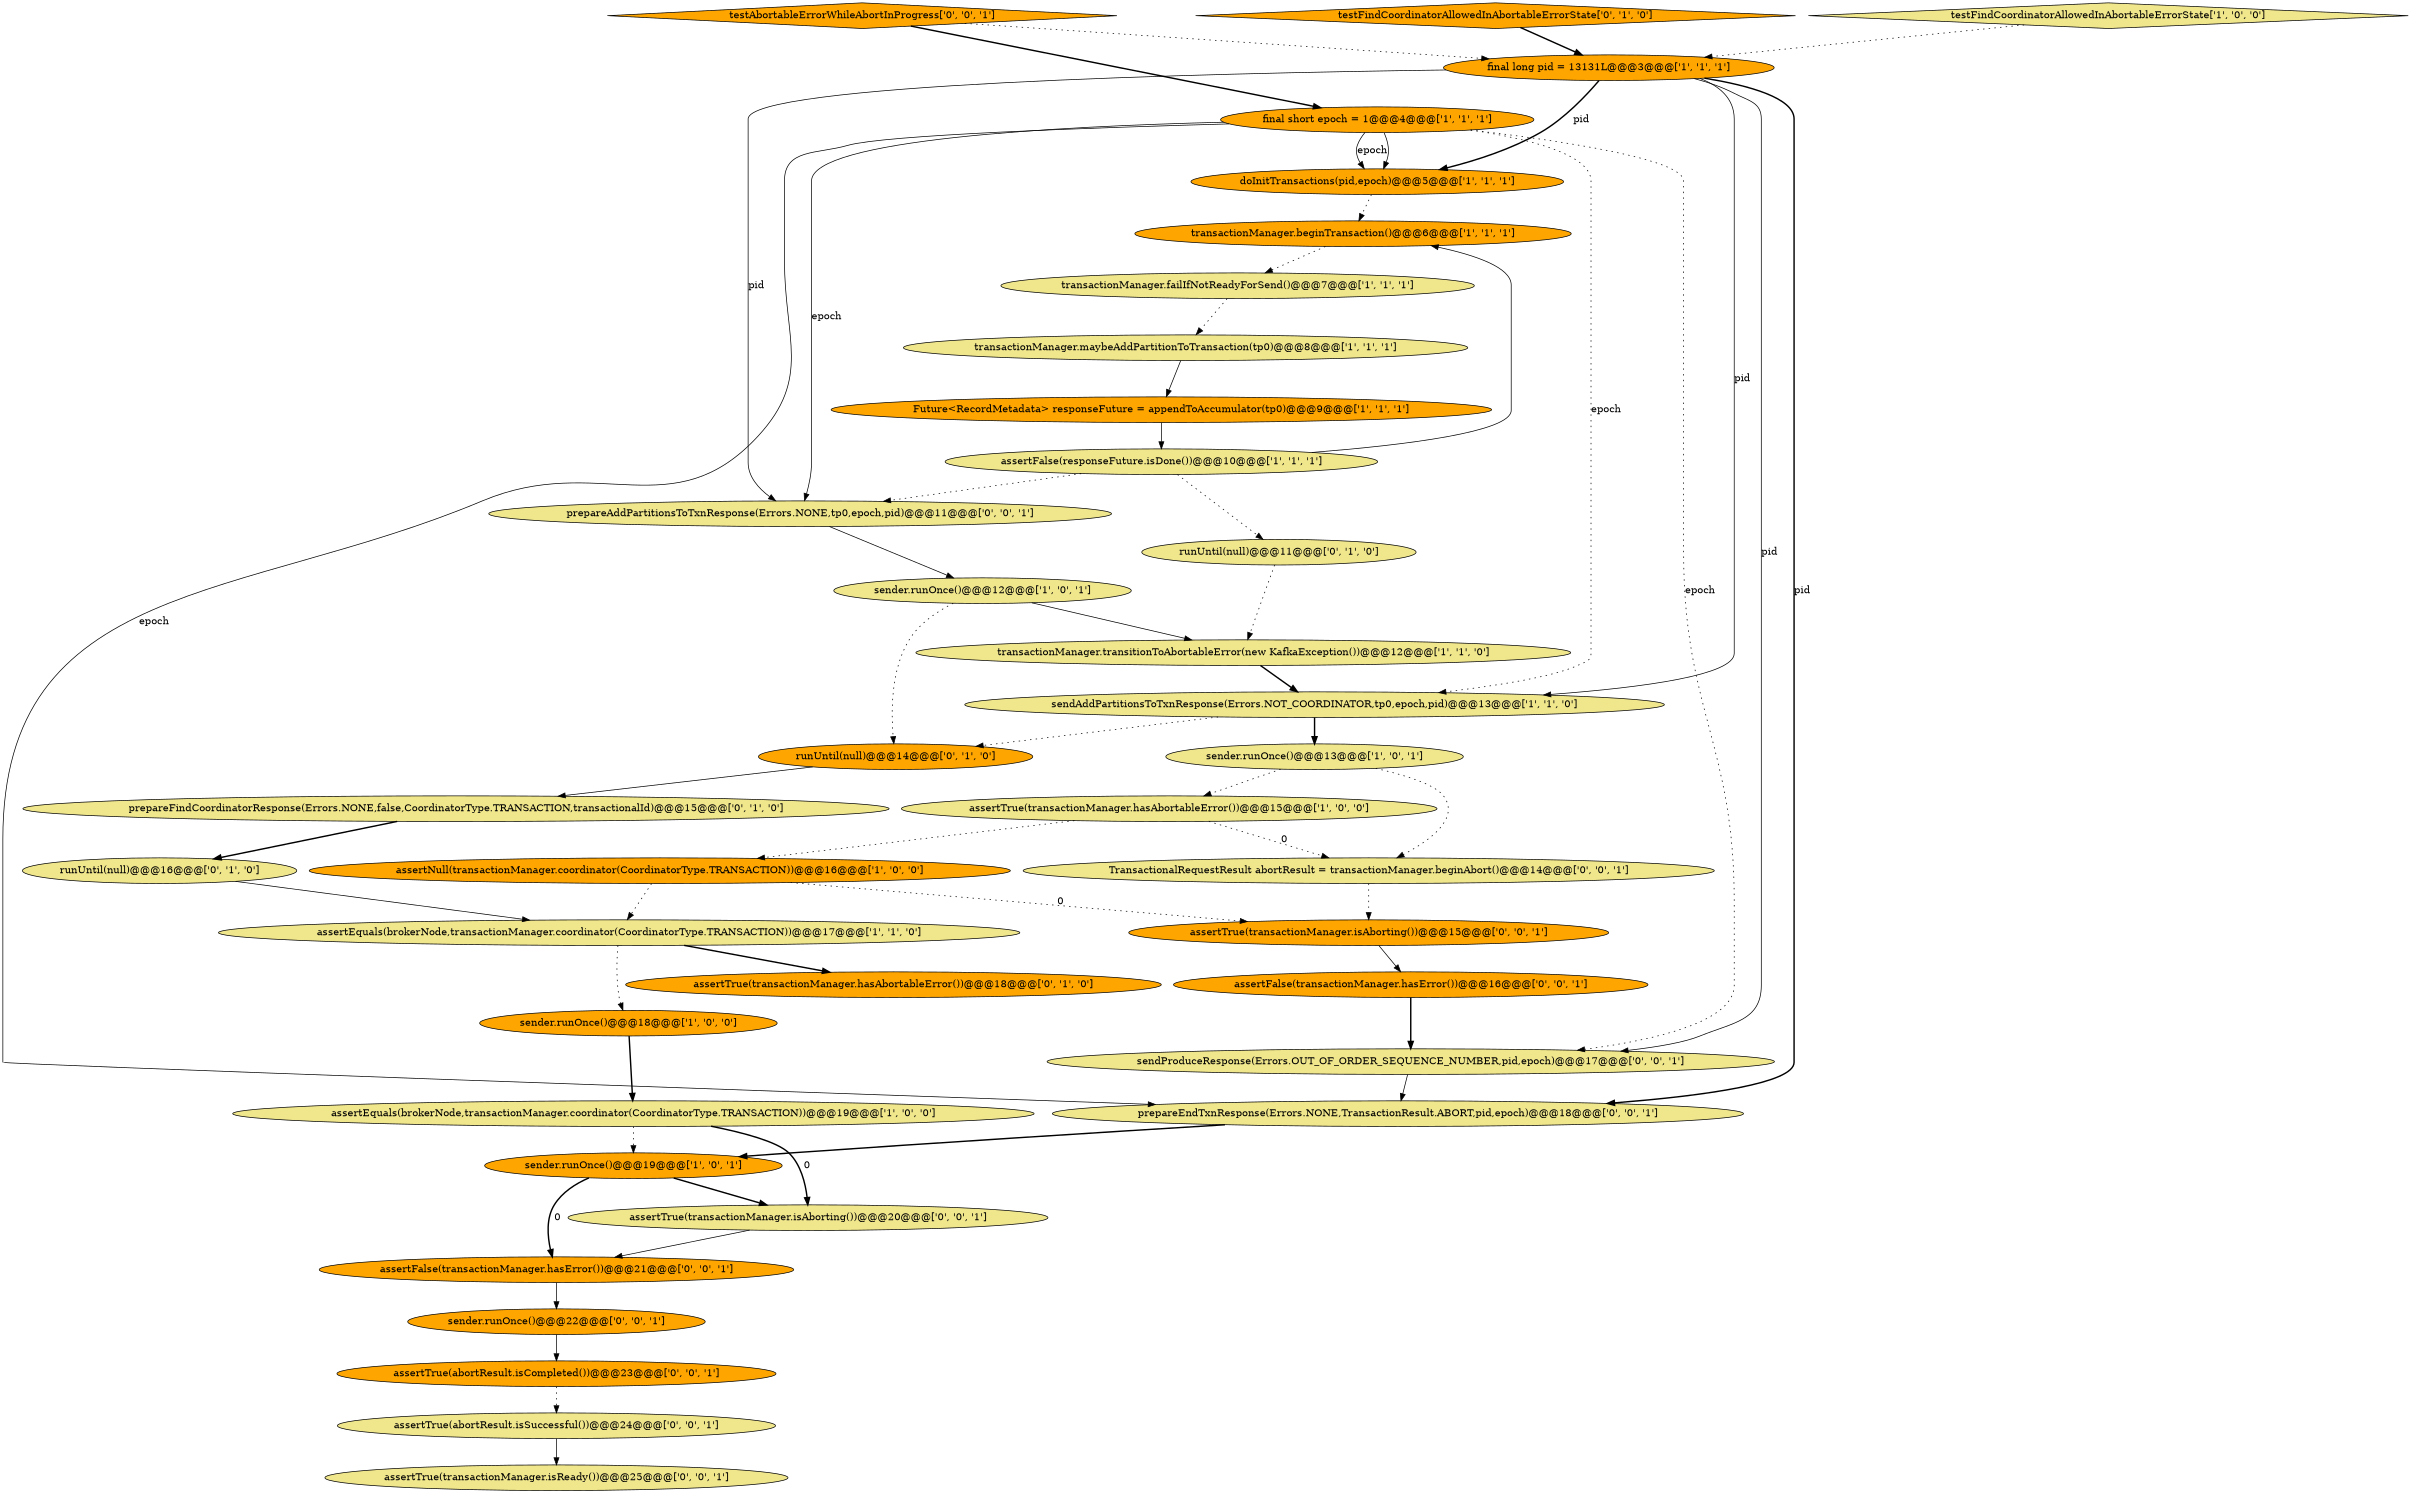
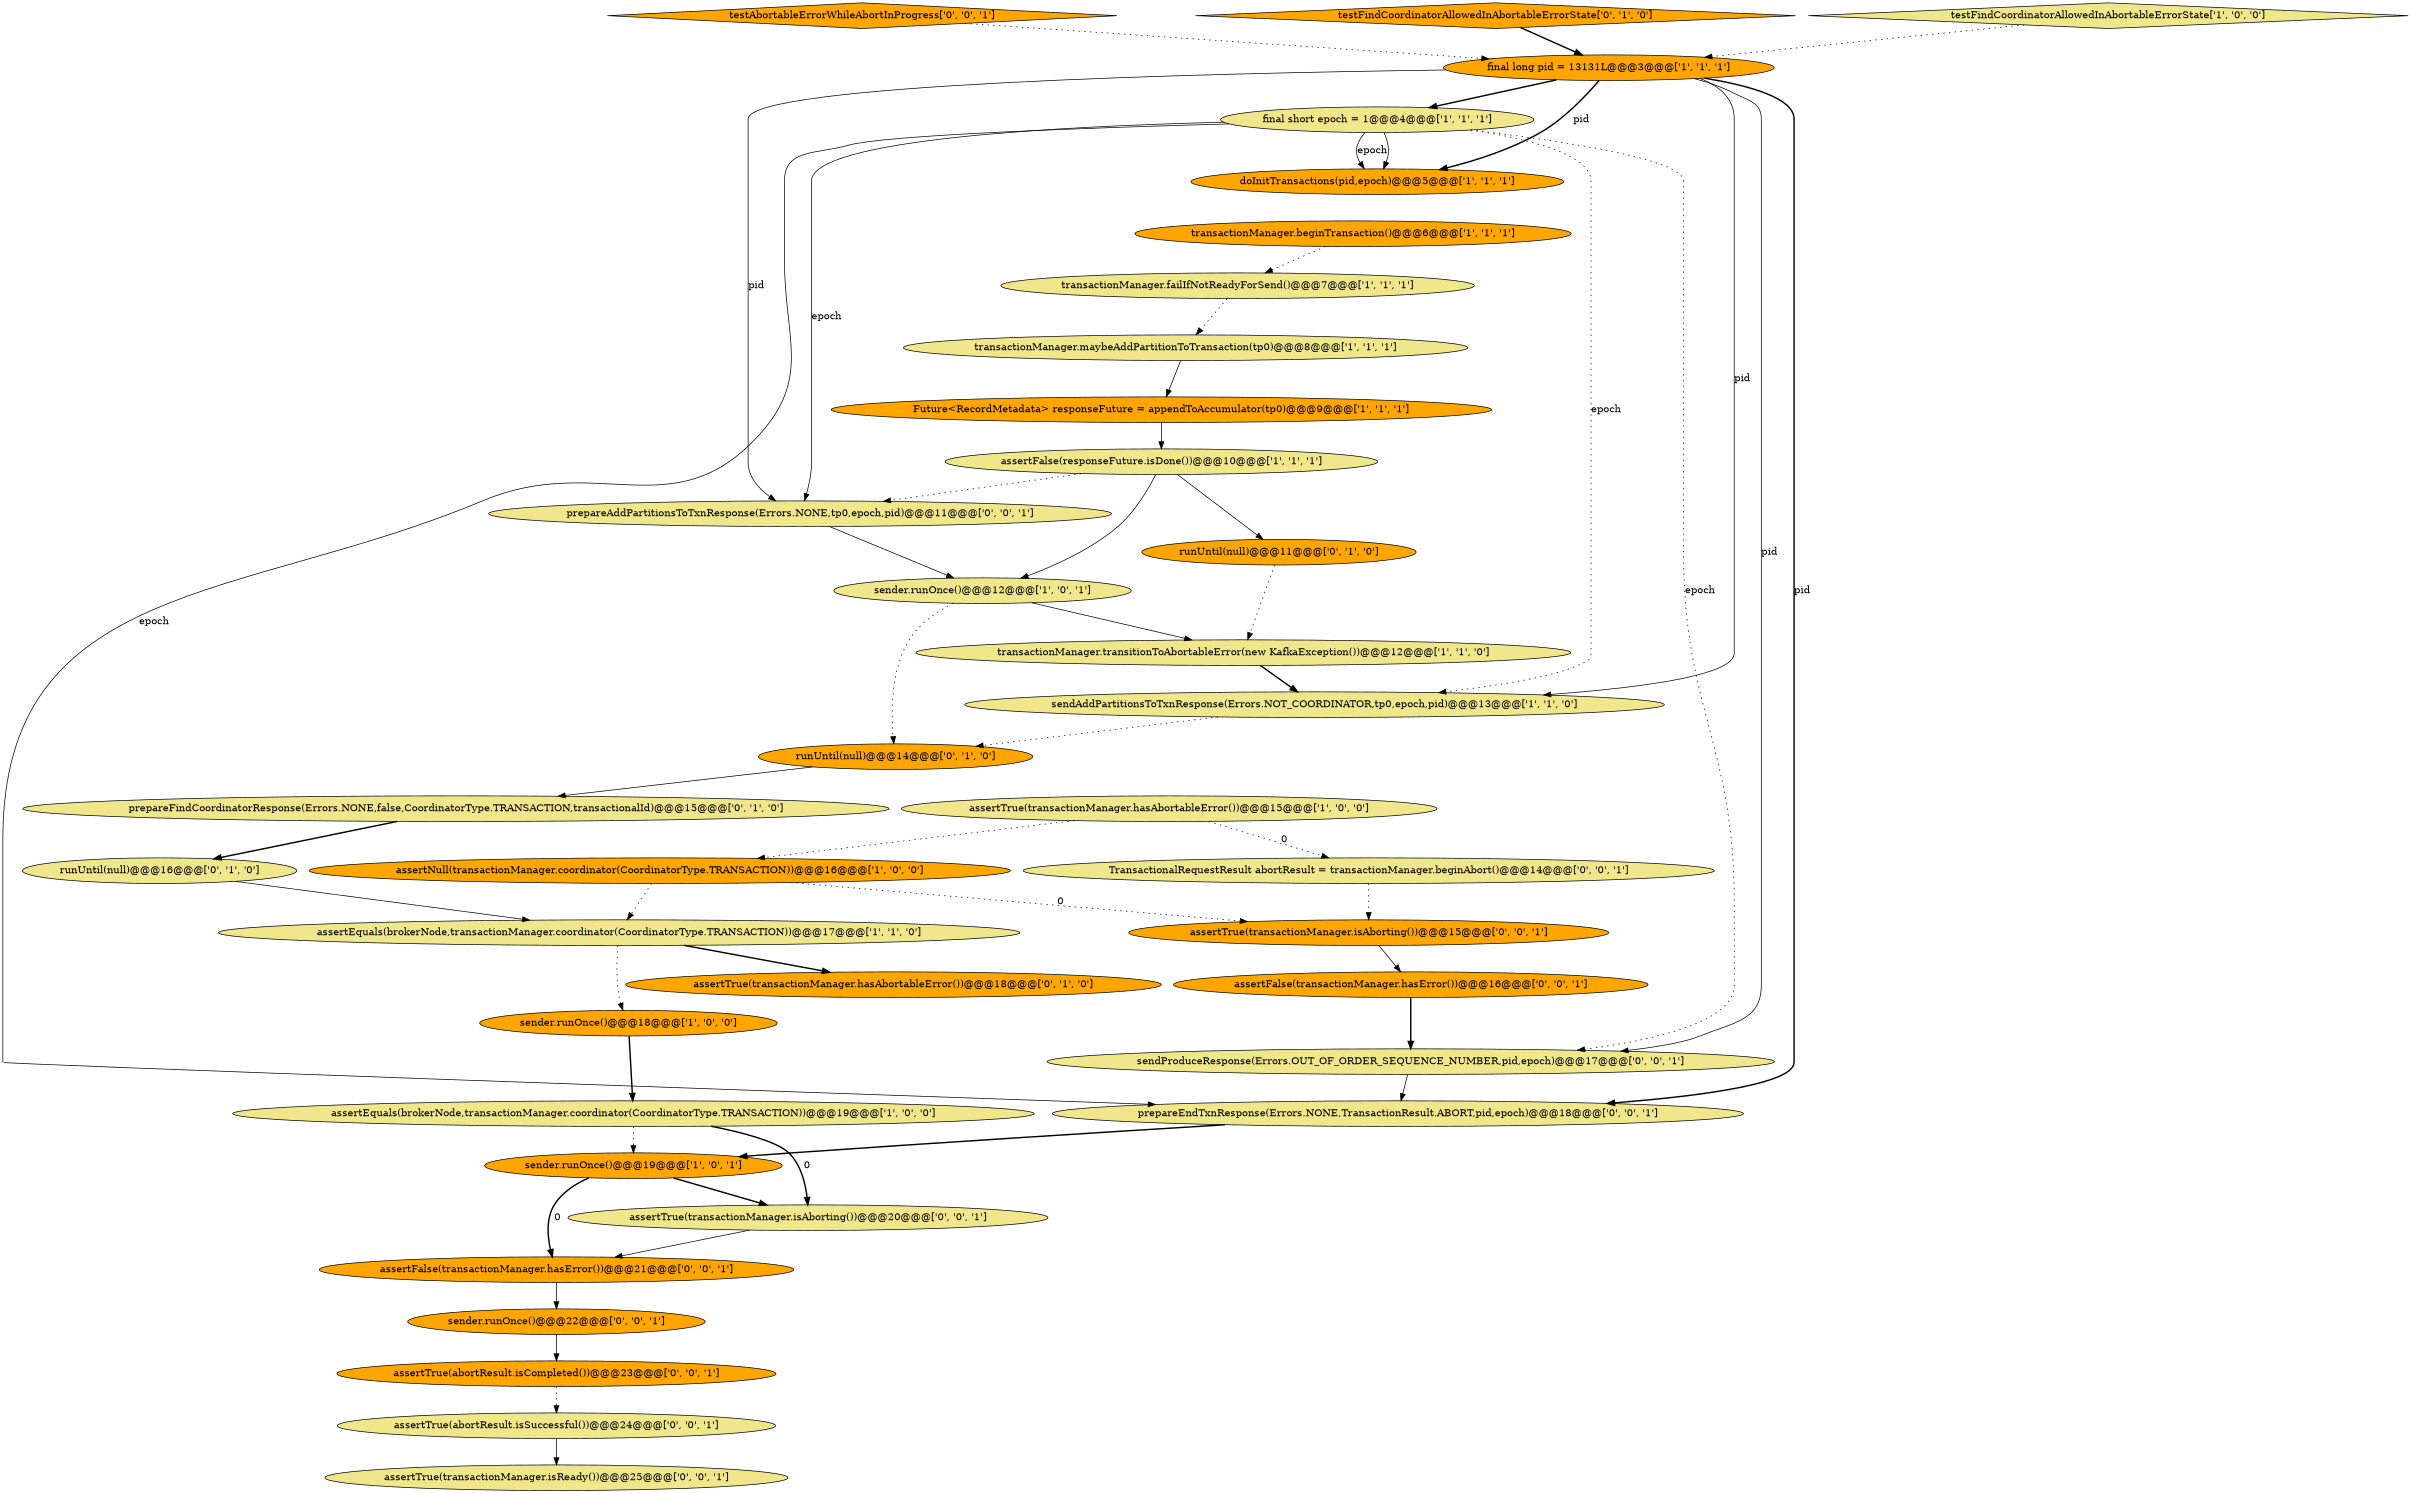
(1112, 66) -> (1496, 93)
(1377, 120) -> (1377, 120)
(1367, 204) -> none
(1511, 409) -> (1103, 538)
(1217, 505) -> (1217, 505)
(1279, 552) -> (1279, 552)
(1315, 757) -> none
